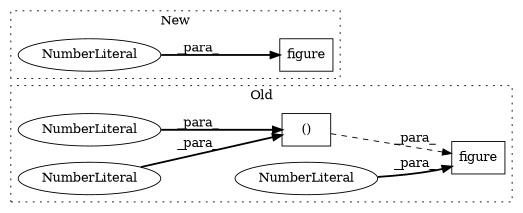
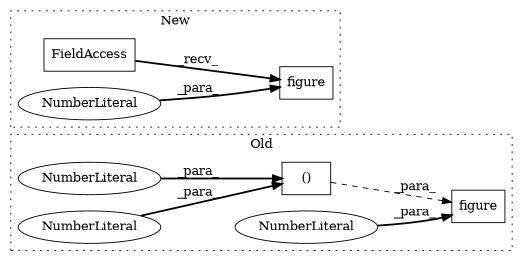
none -> (90, 55)
